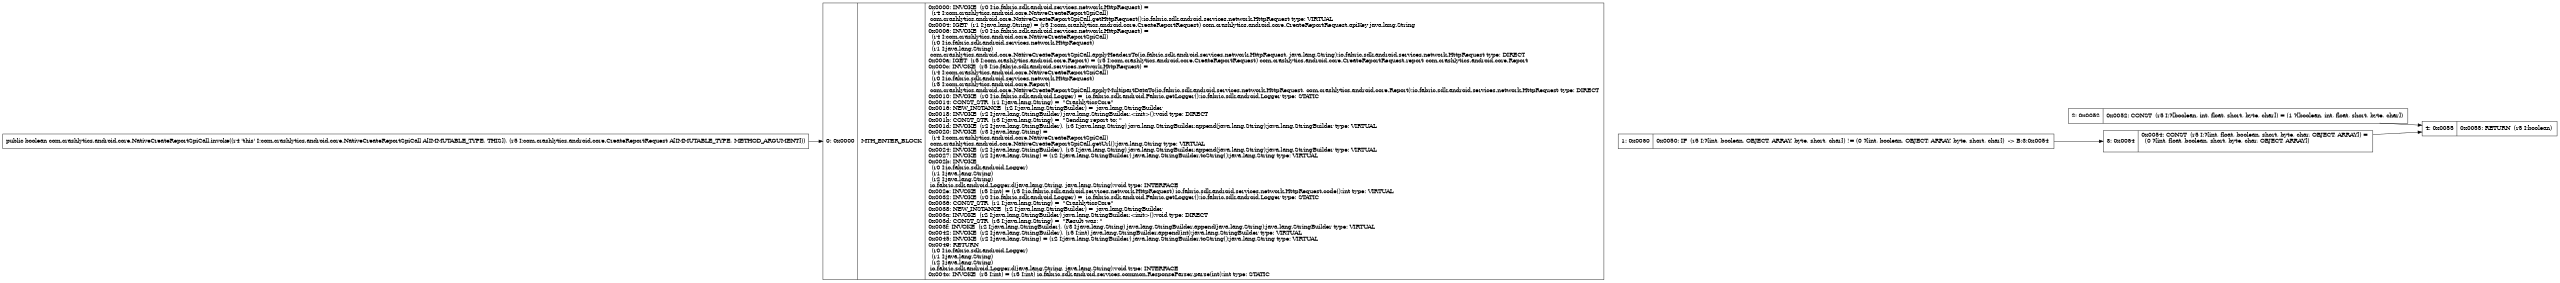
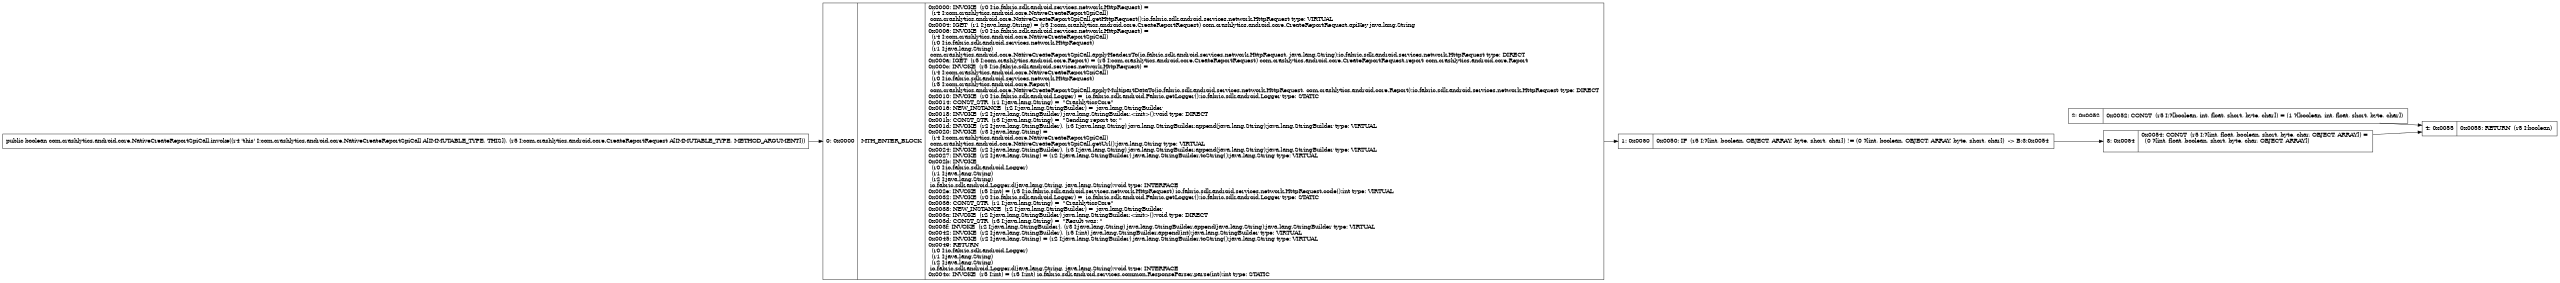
none -> (1609, 141)
